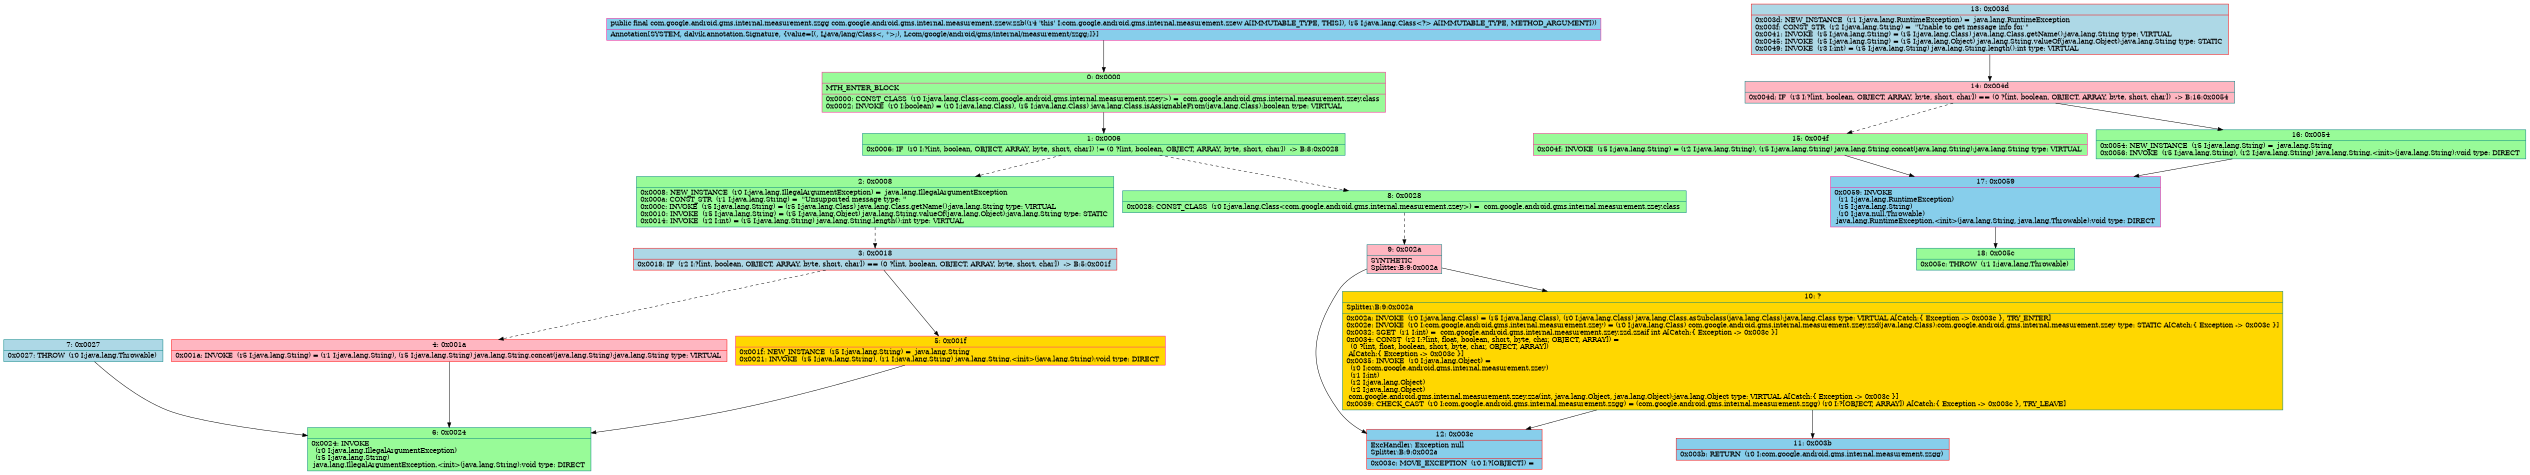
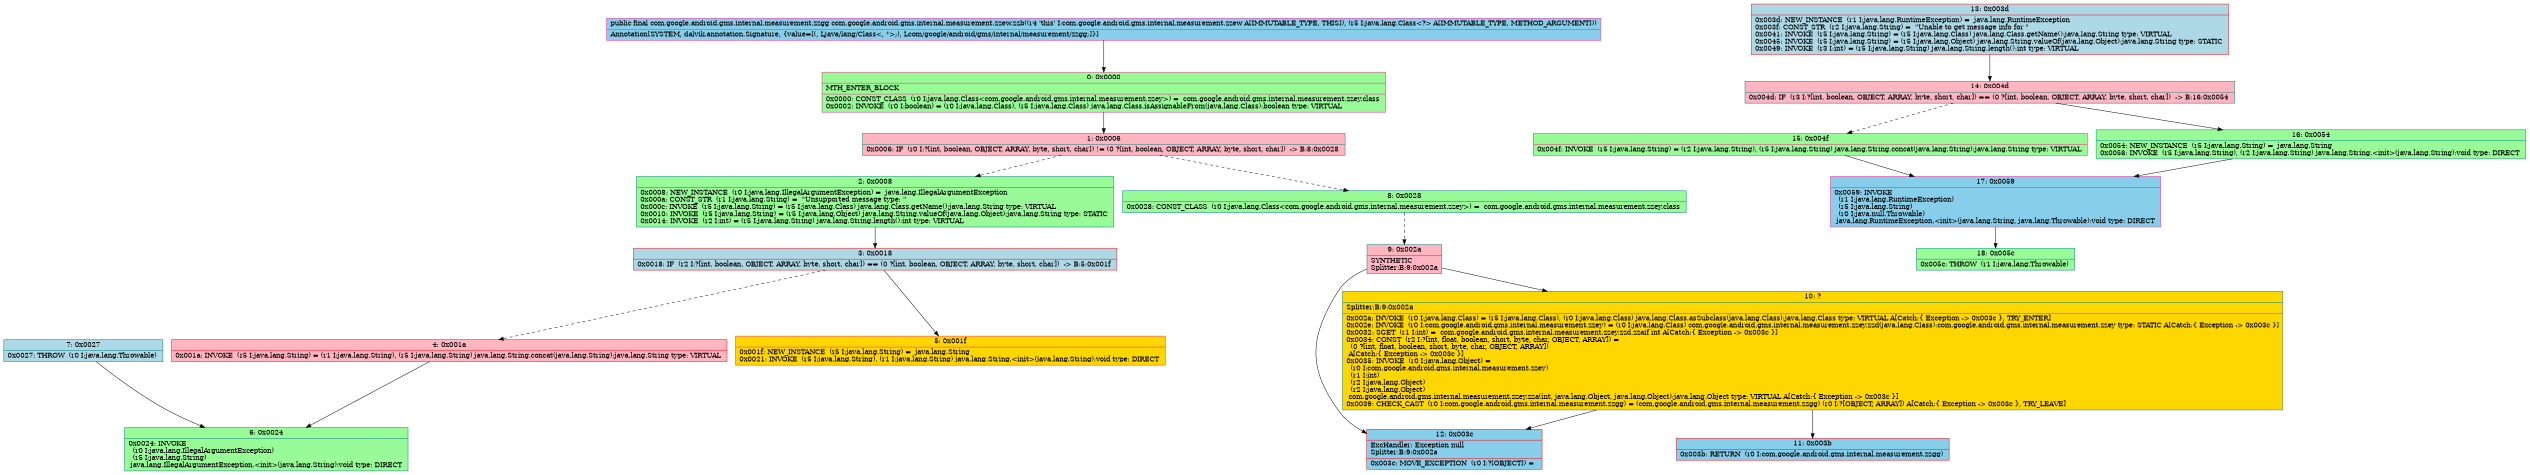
(1104, 144) -> (1104, 144)
(875, 235) -> (875, 235)
(752, 406) -> none
